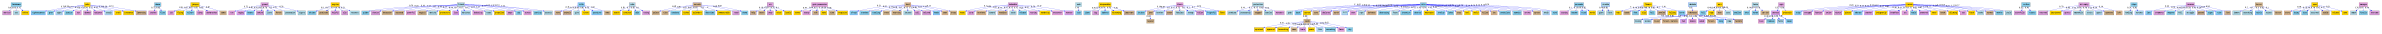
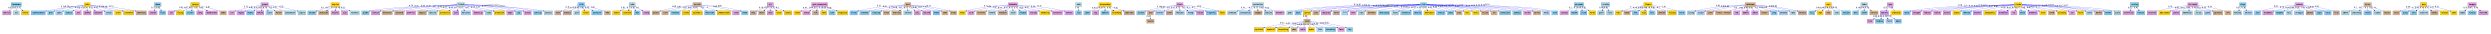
(1693, 8) -> (1767, 8)
(832, 13) -> (832, 13)
